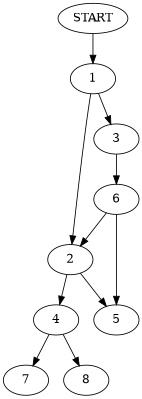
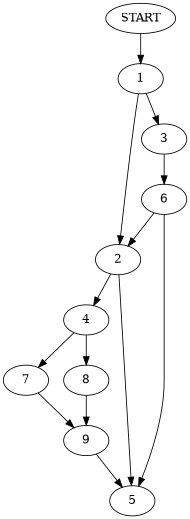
none -> (86, 441)
